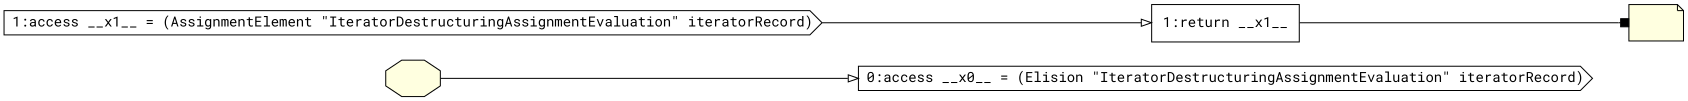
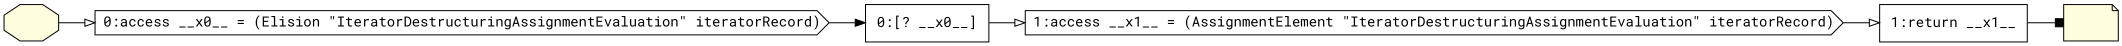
none -> (927, 23)
